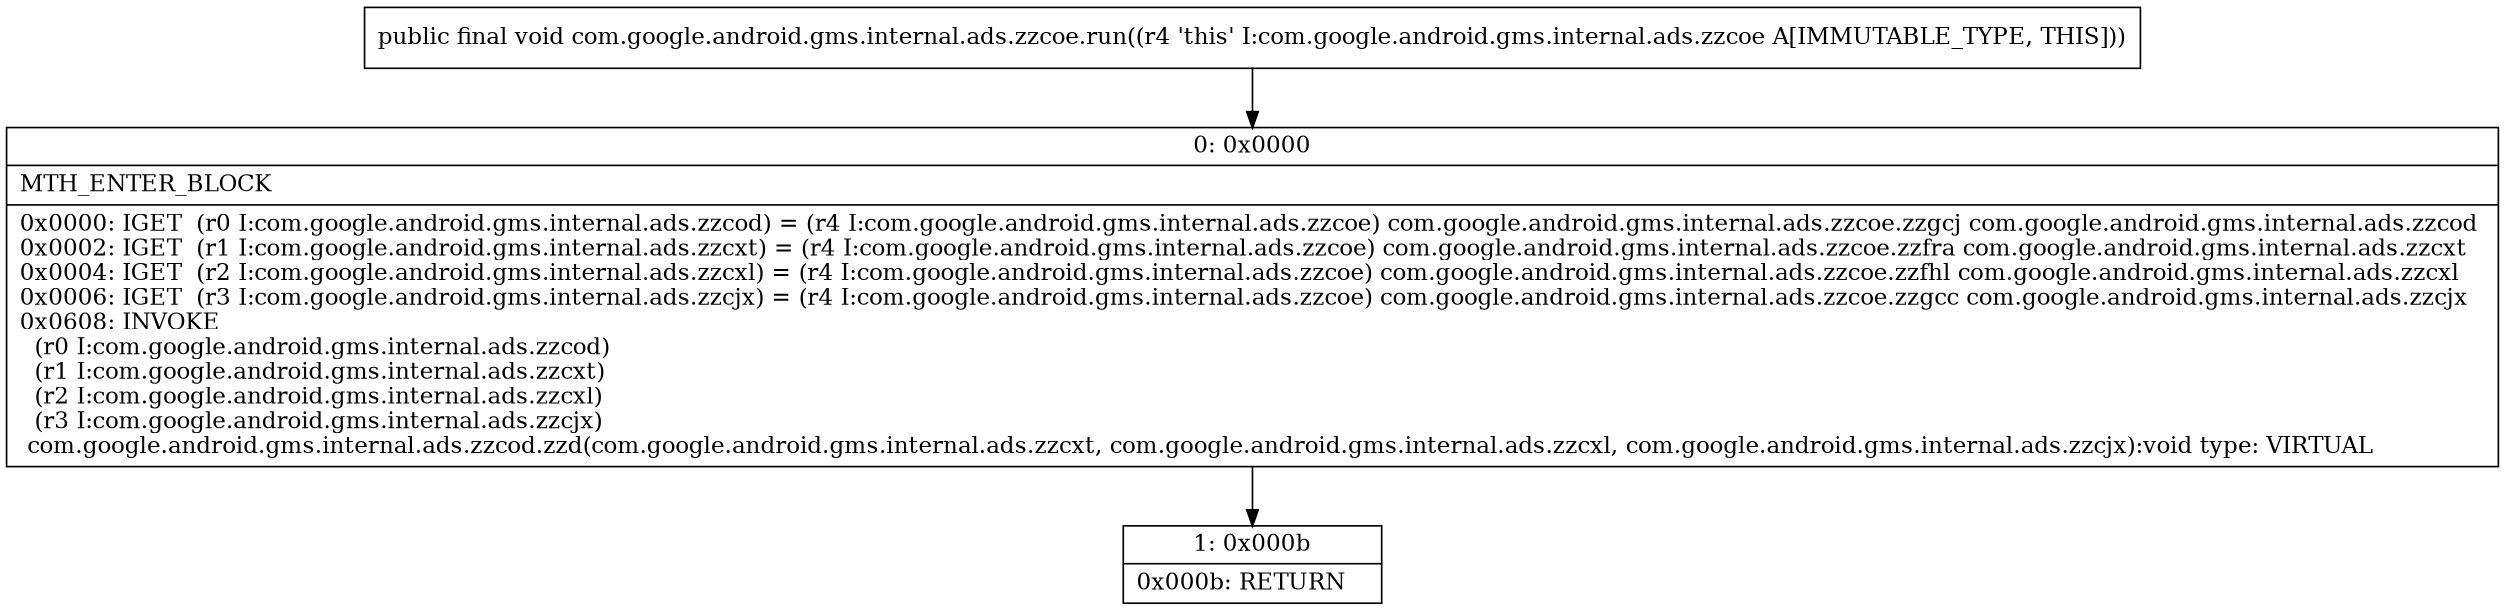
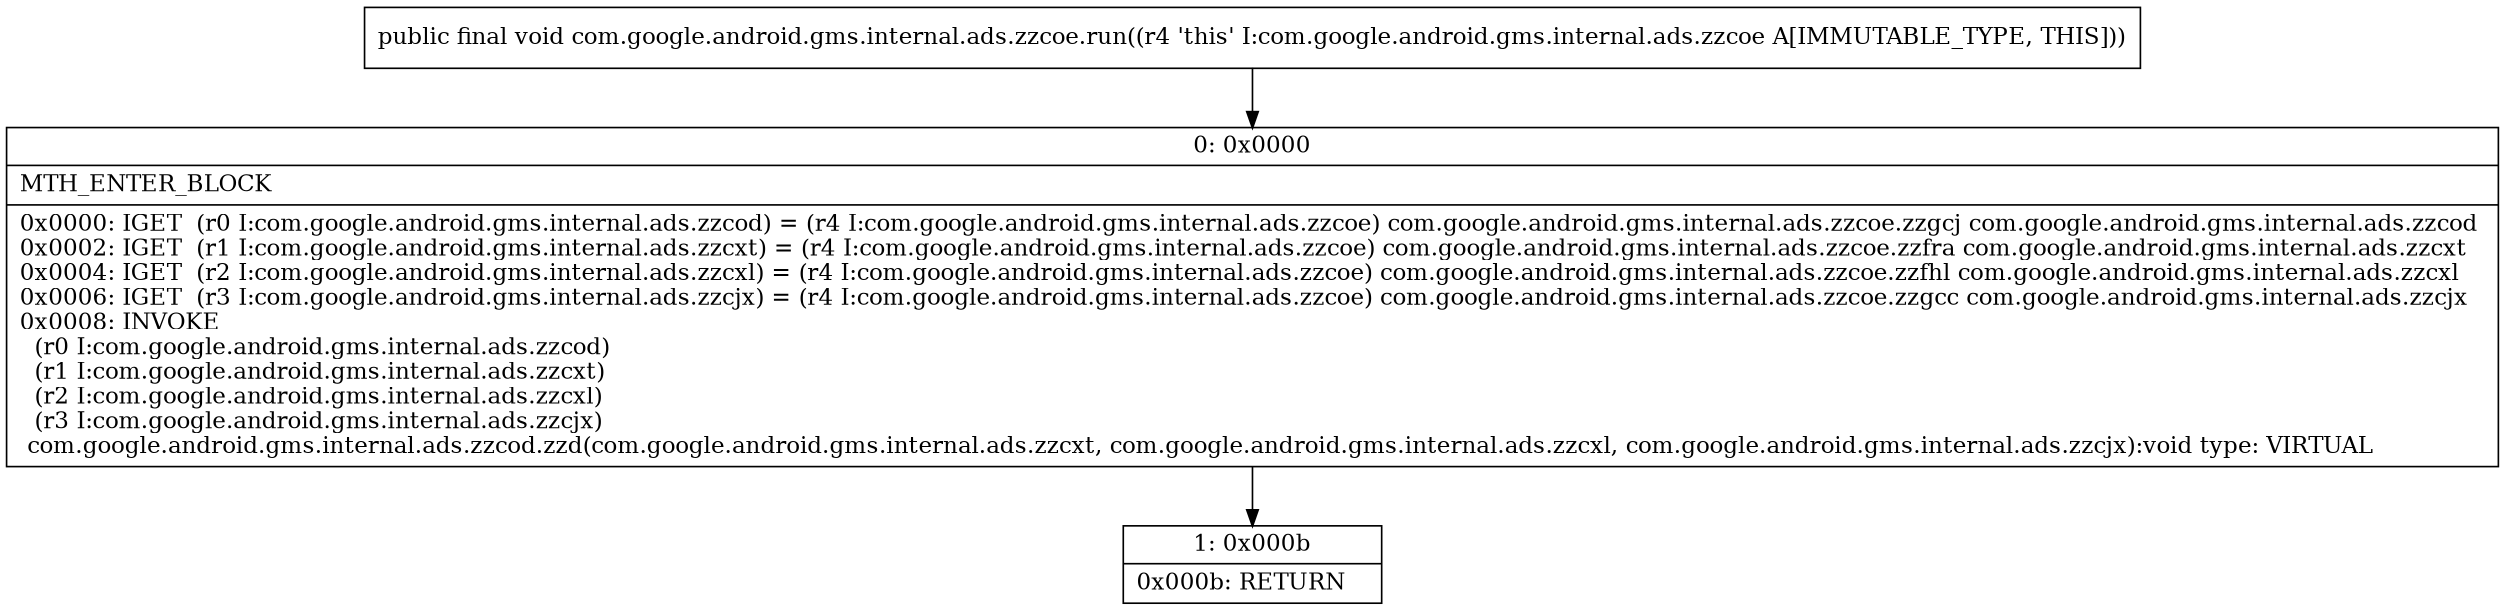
(128, 323) -> (128, 323)
